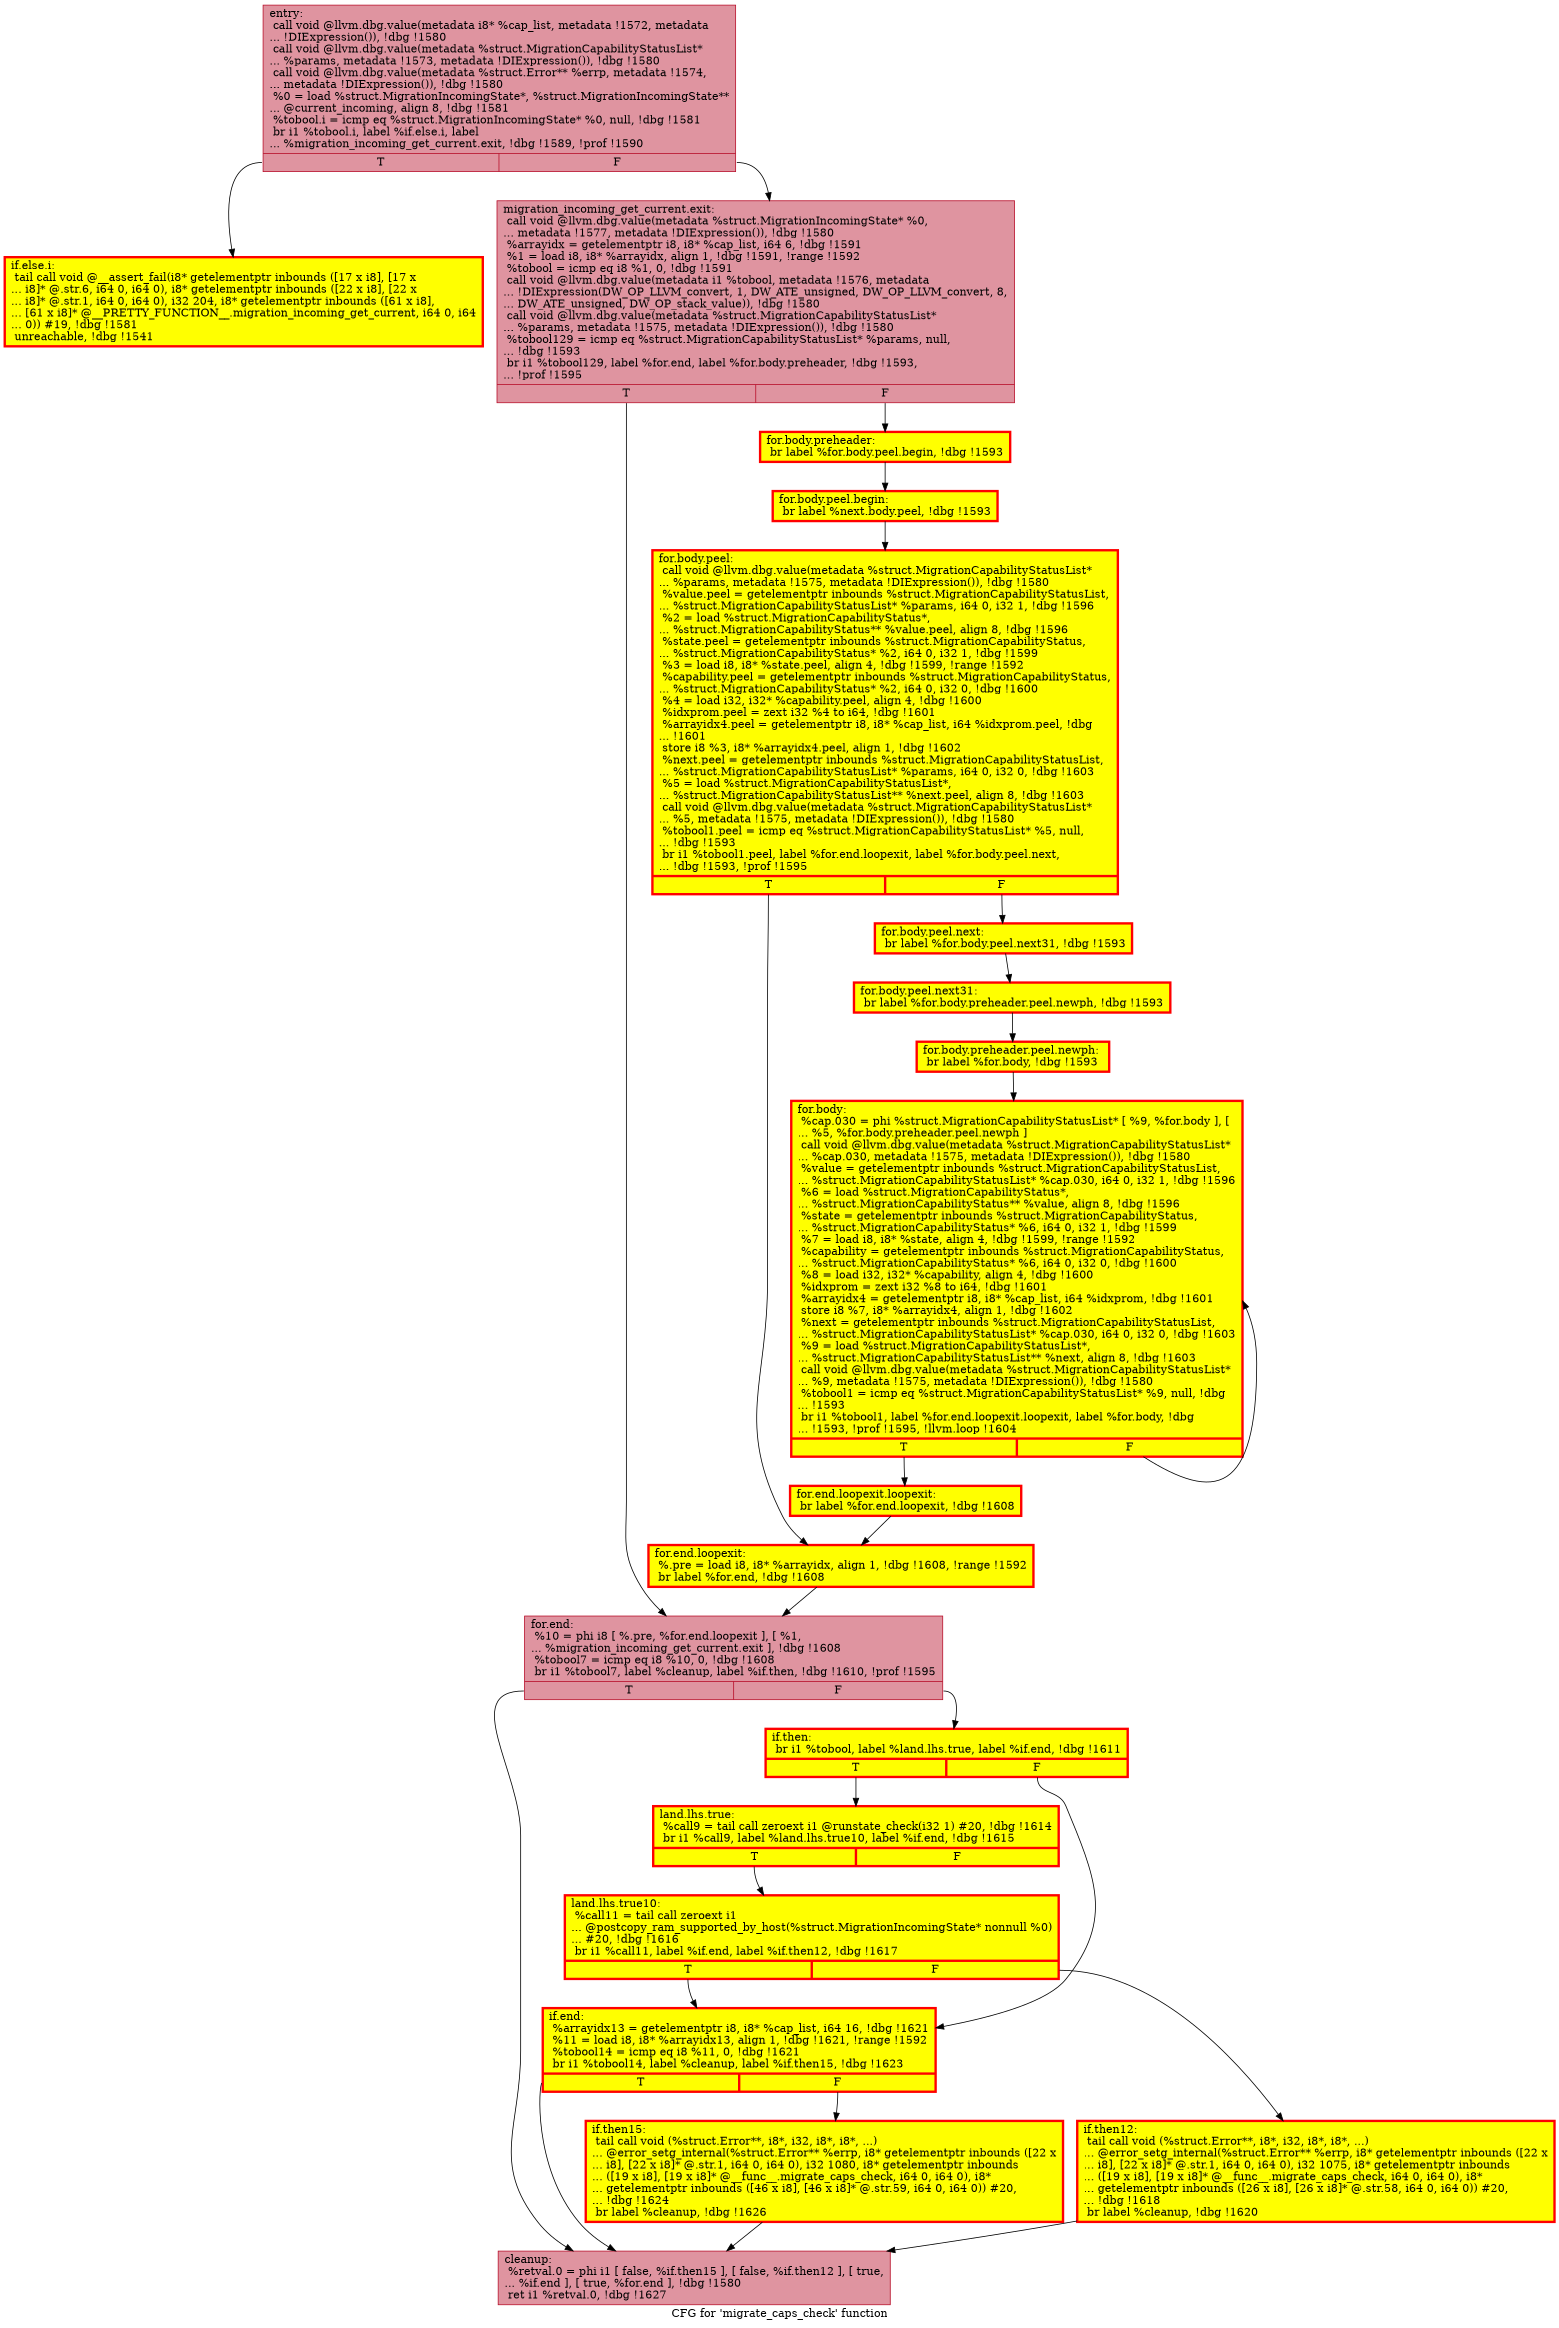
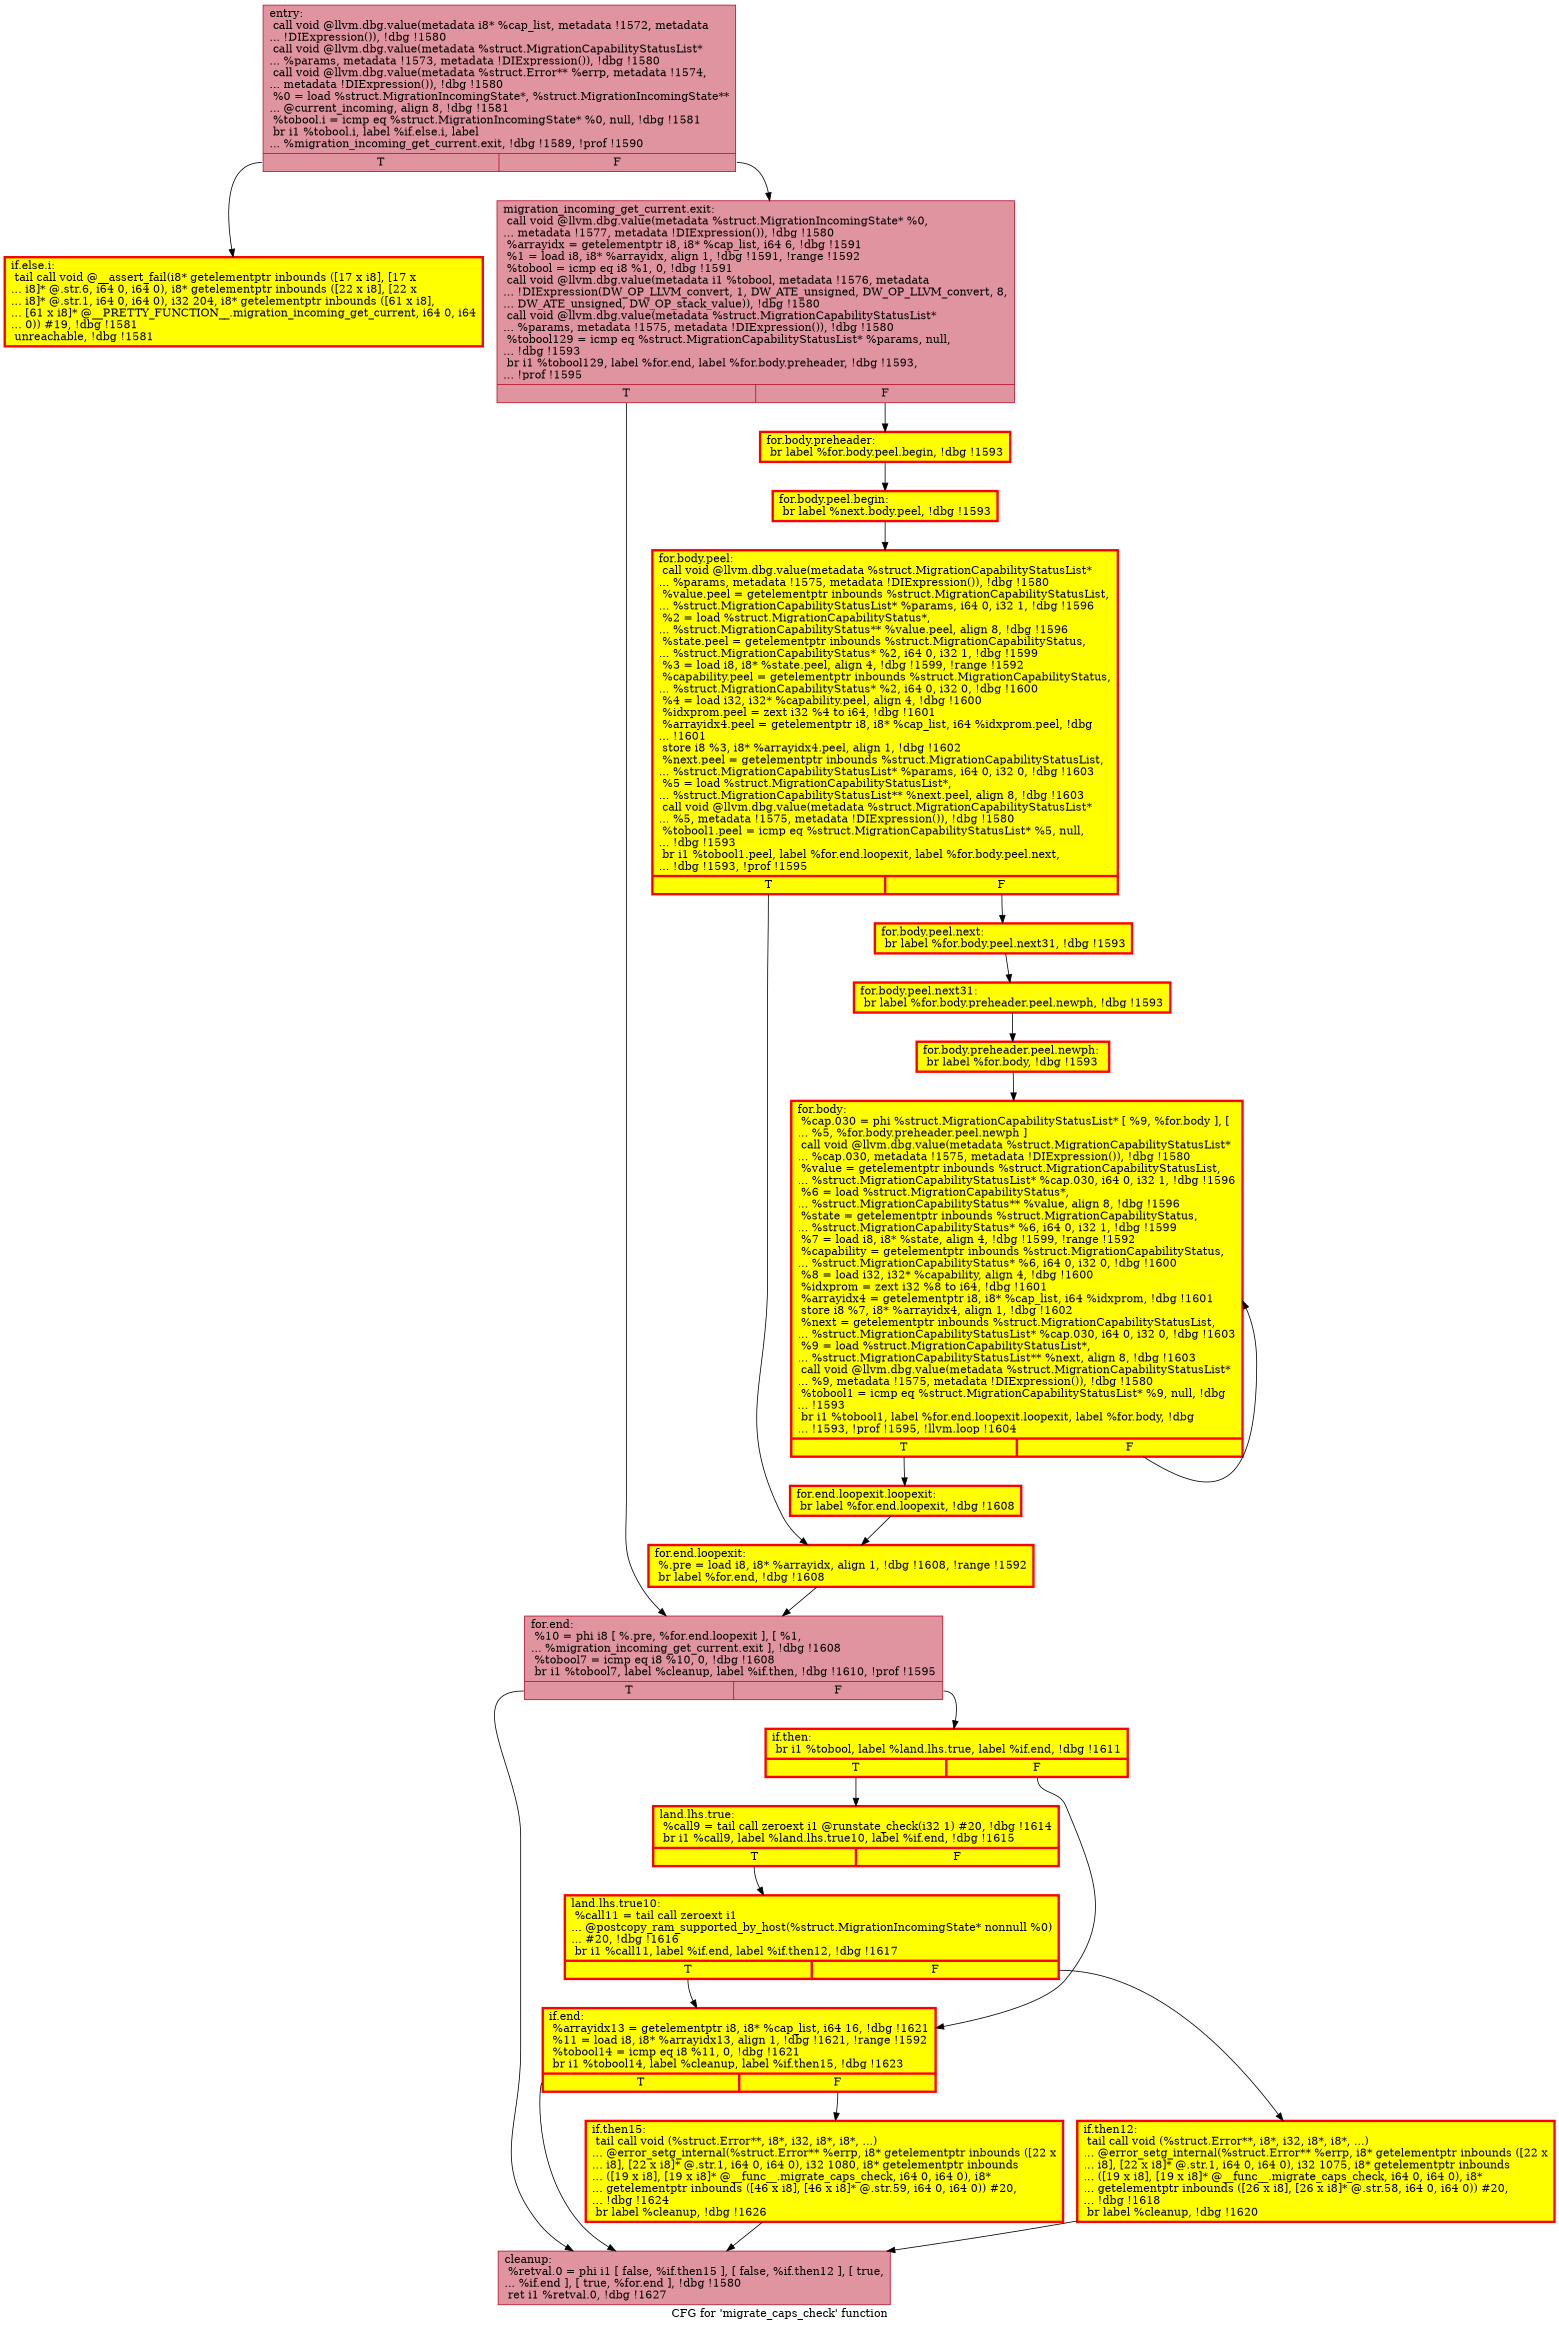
(82, 337) -> (82, 337)
